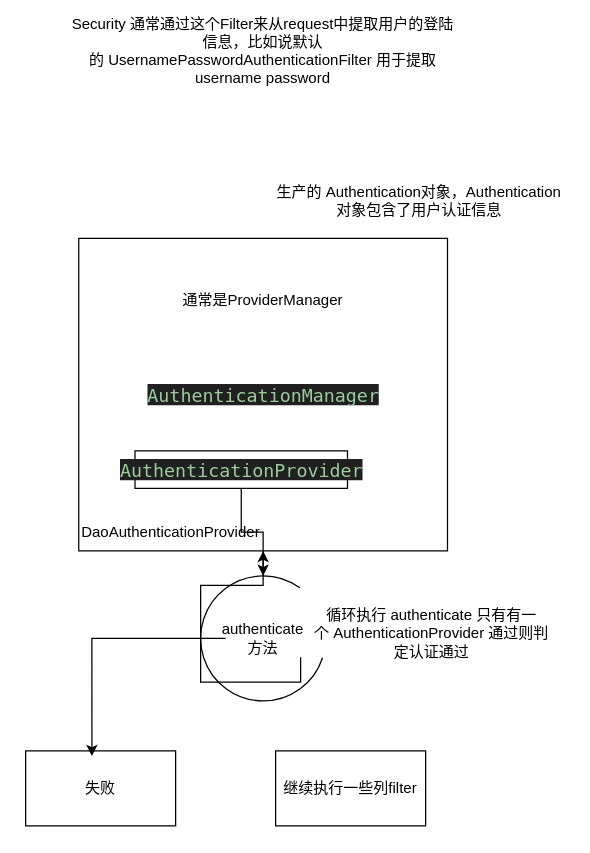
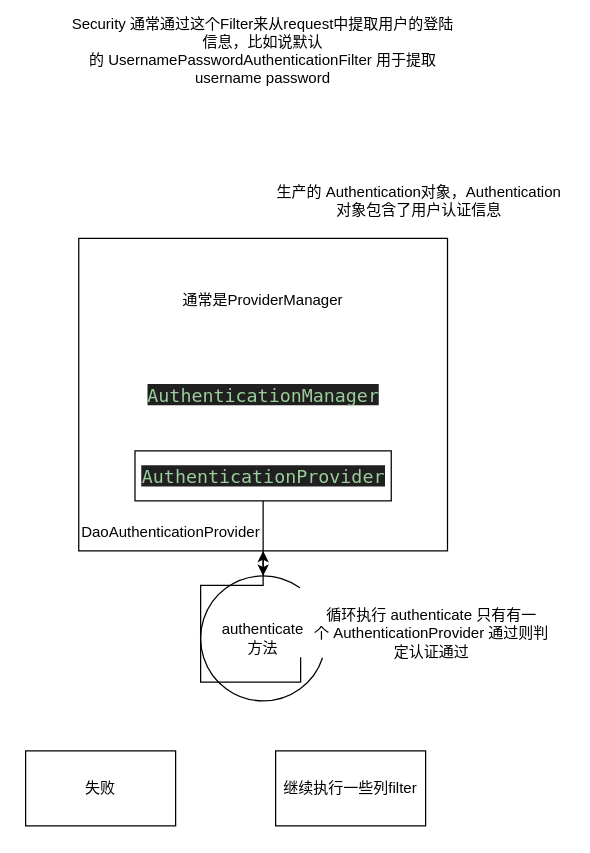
(241, 469) -> (263, 476)
(104, 638) -> none
